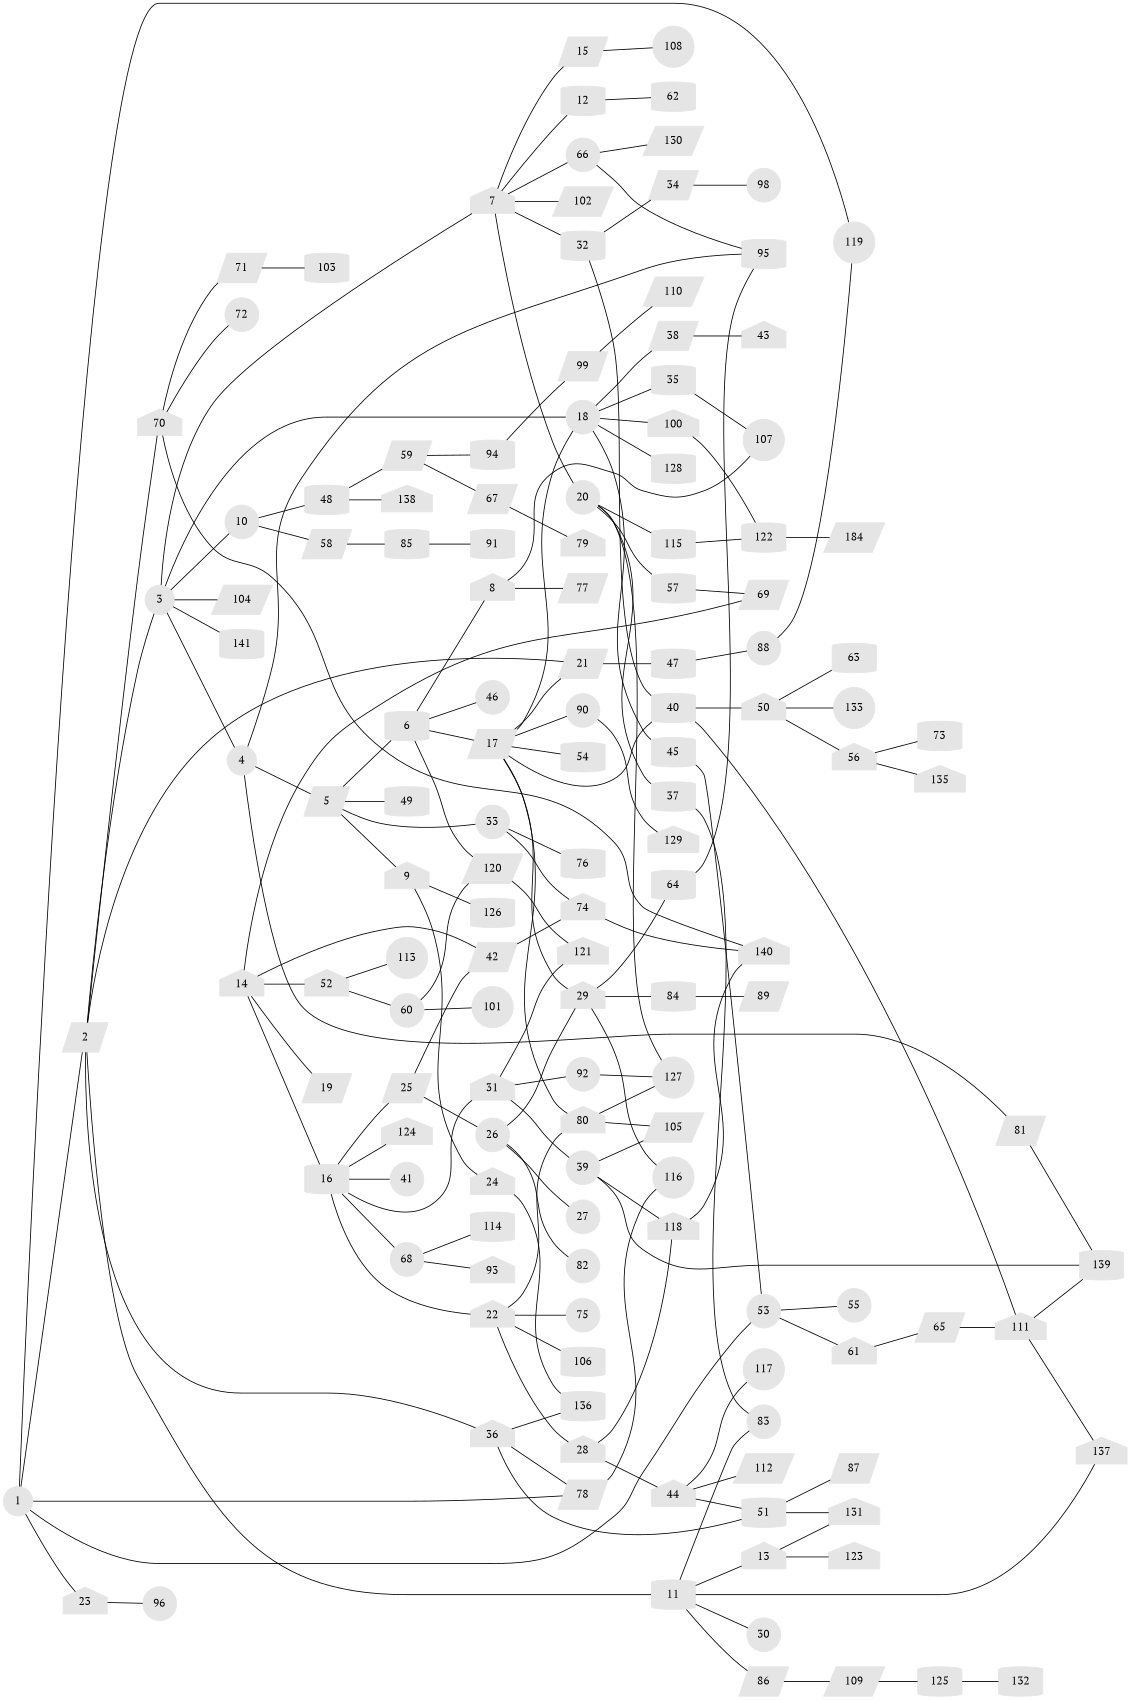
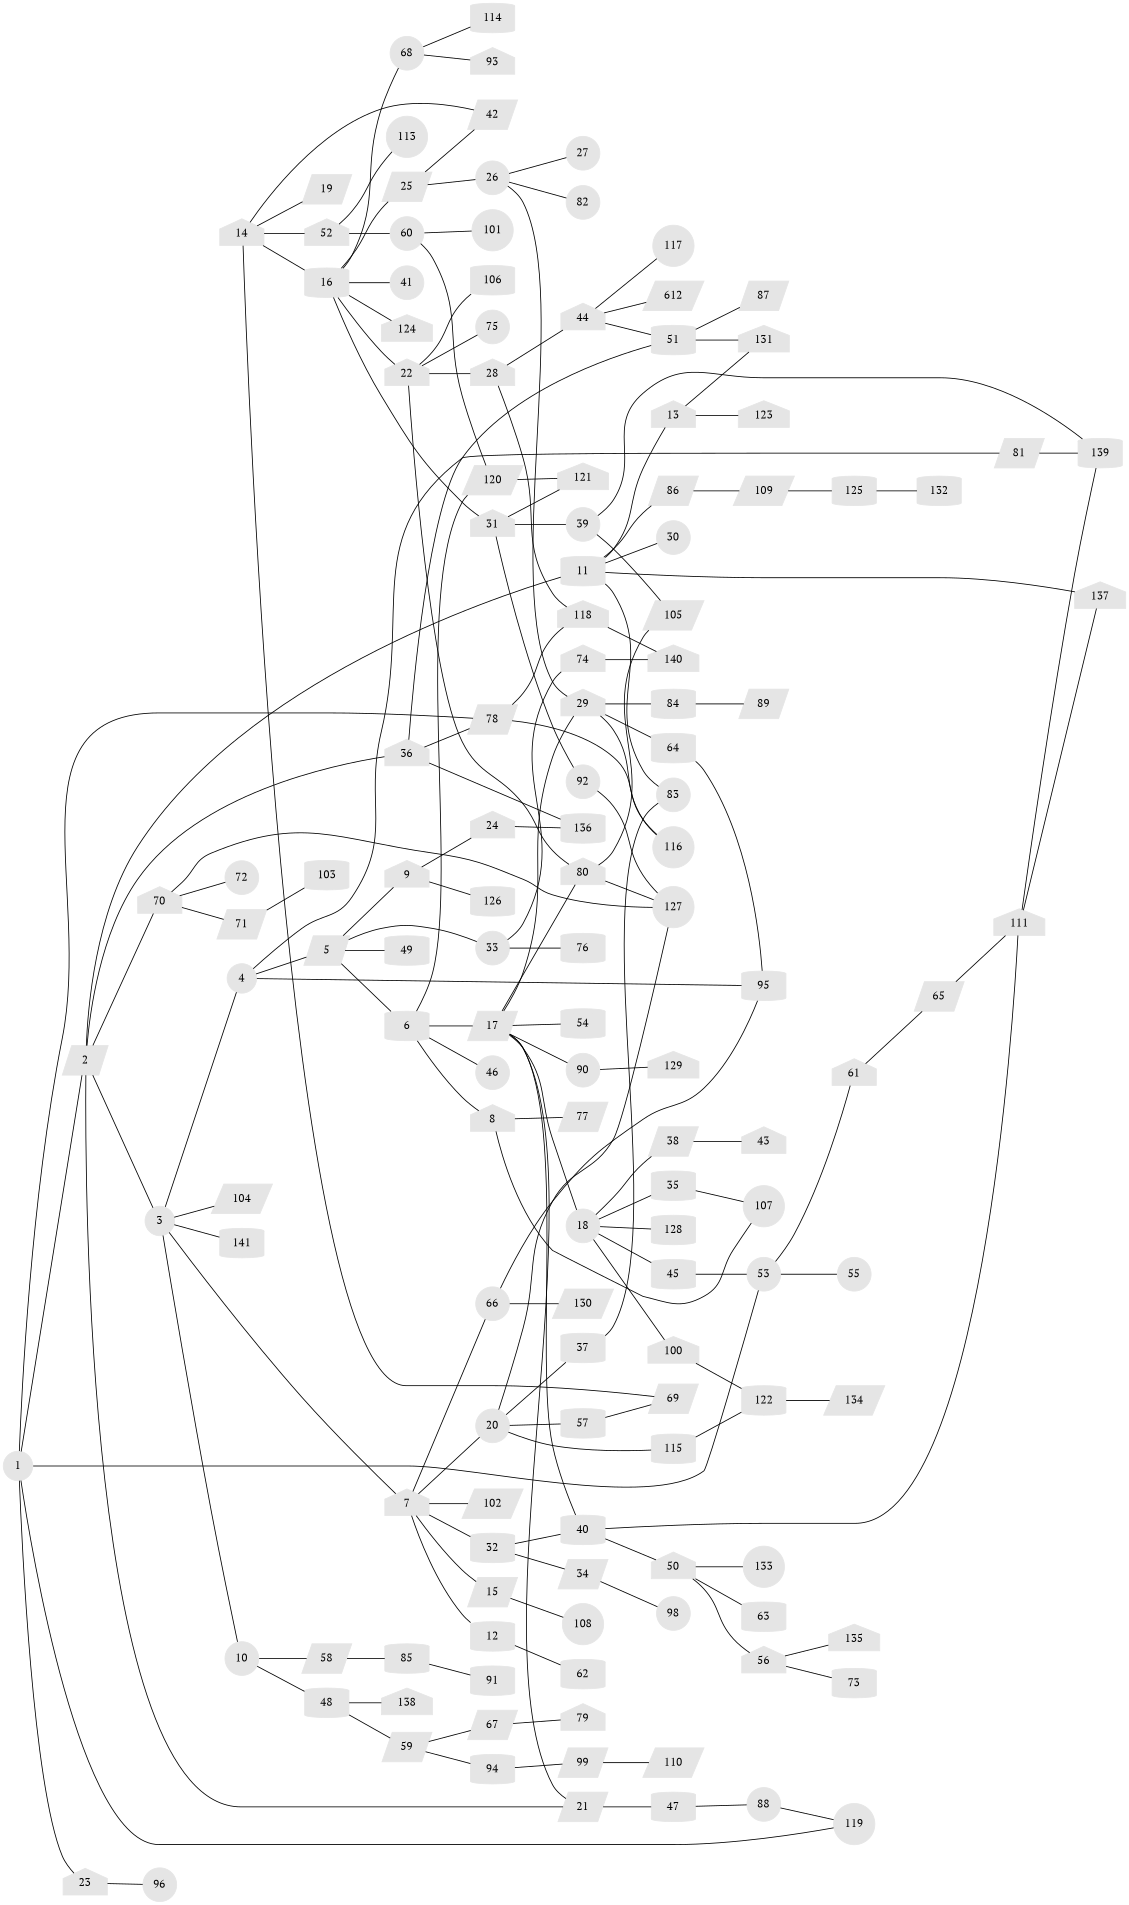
(323, 418) -> none
(854, 538) -> (854, 1400)
(398, 759) -> (407, 849)
(540, 931) -> none
(628, 1198) -> (537, 666)
(764, 1468) -> (673, 296)
